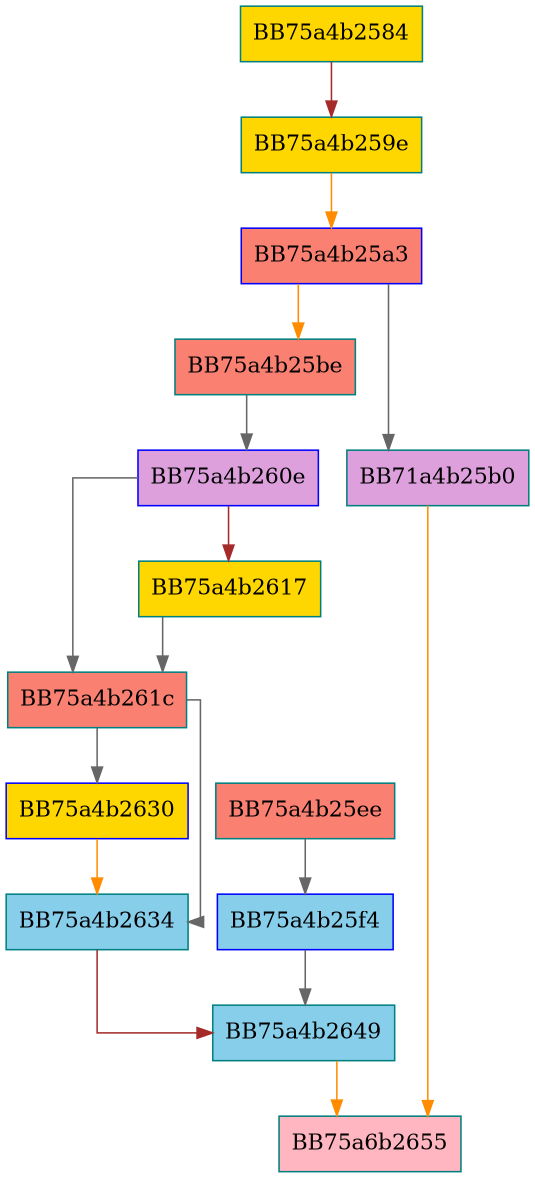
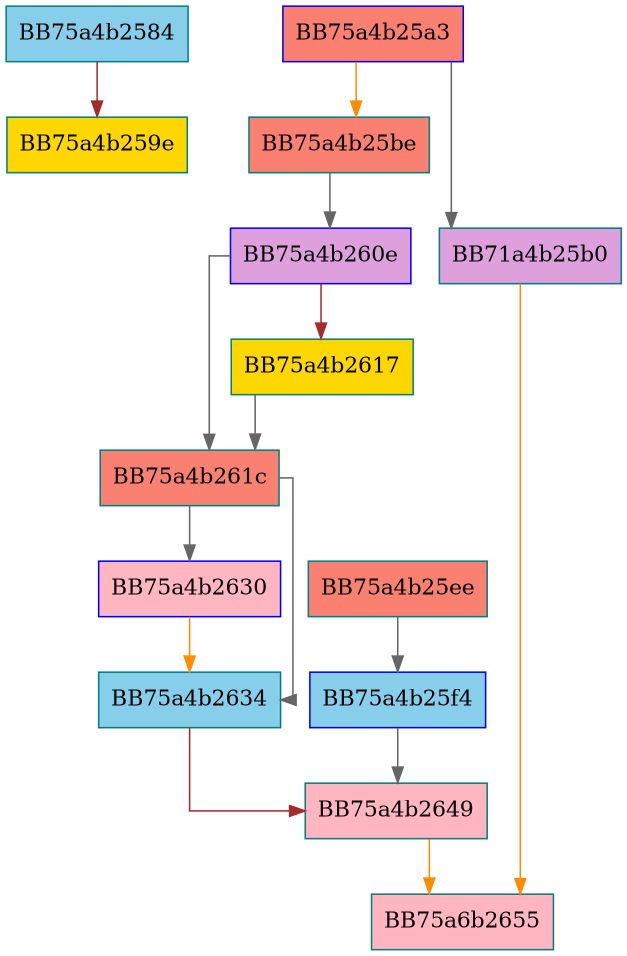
(331, 34) -> (97, 34)
(331, 193) -> none
(97, 811) -> (190, 589)
(304, 1033) -> (396, 811)
